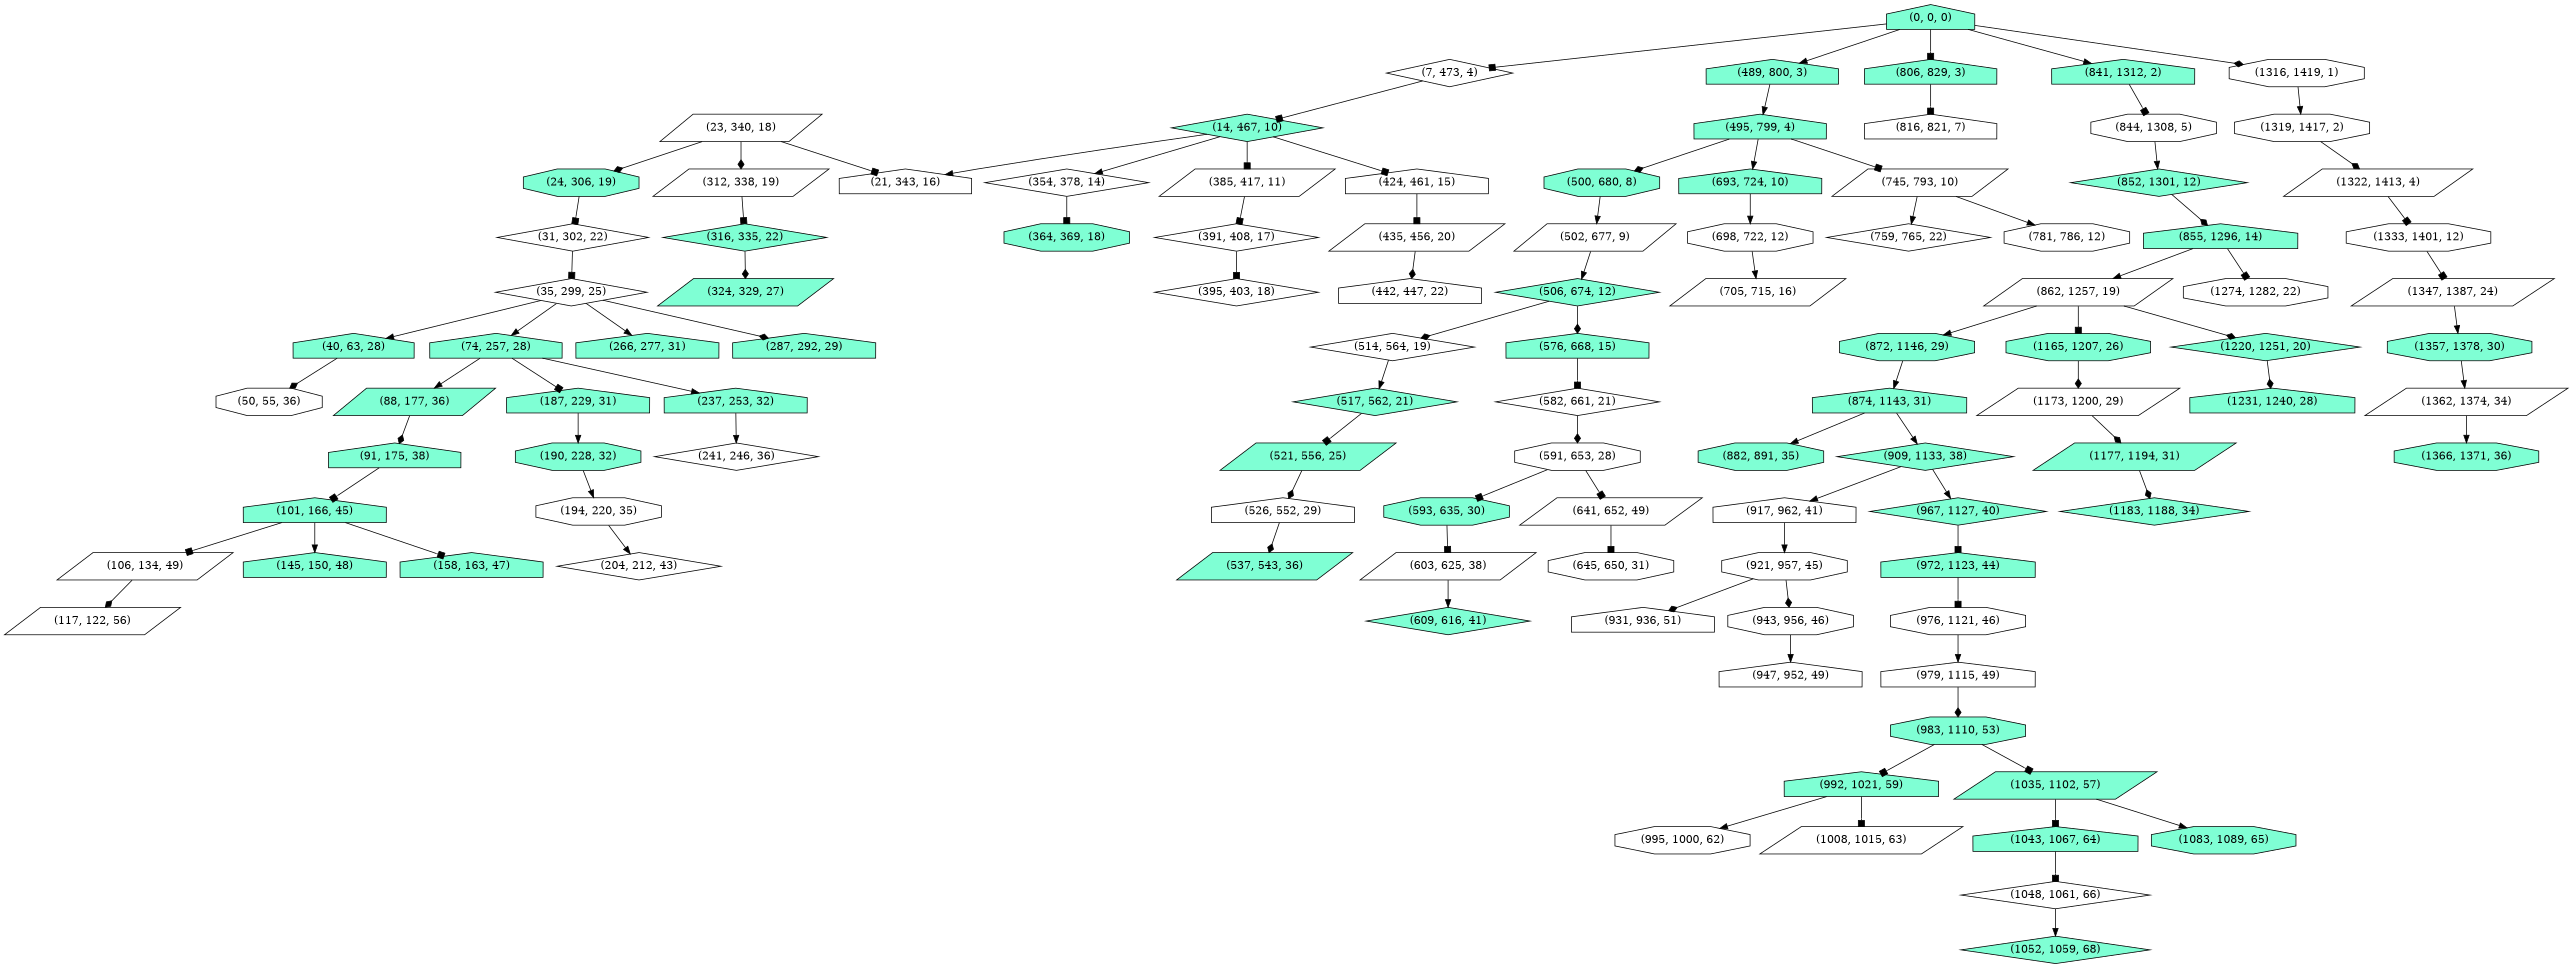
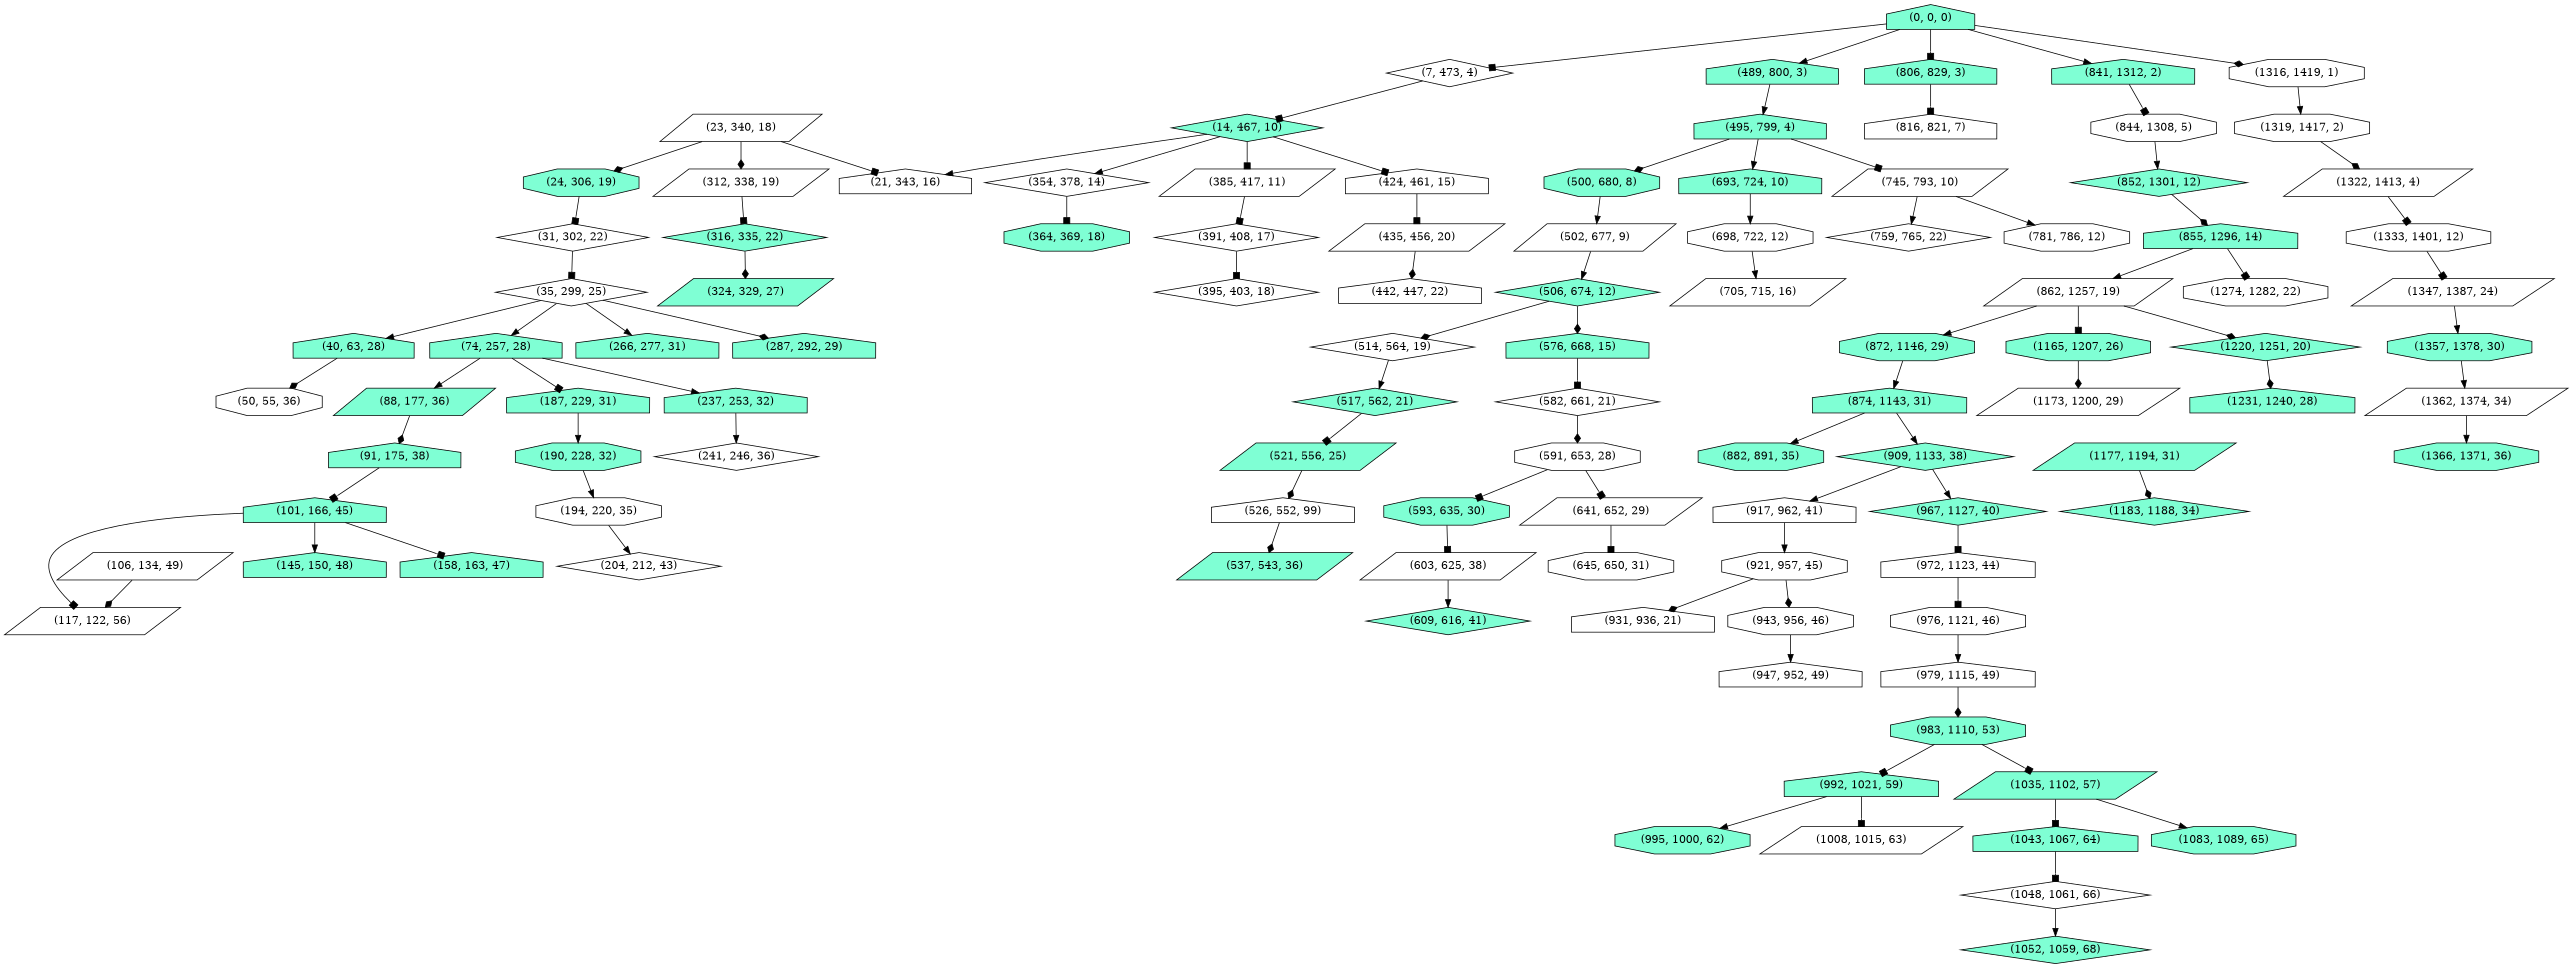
(2103, 426) -> none
(1283, 511) -> (1283, 511)
(1611, 511) -> (1611, 511)
(238, 536) -> (117, 526)
(1958, 566) -> (1958, 566)
(1643, 621) -> (1643, 621)
(1683, 840) -> (1683, 840)
